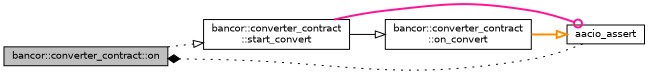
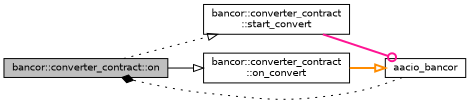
(362, 34) -> (181, 68)
(606, 34) -> (426, 68)
